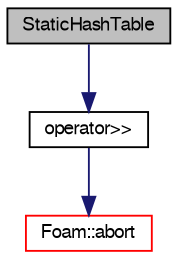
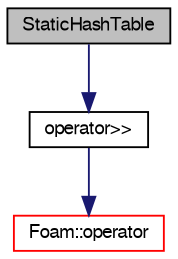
(89, 233) -> (89, 233)
